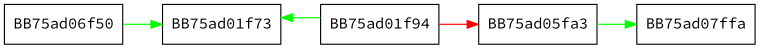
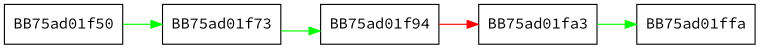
(306, 18) -> (295, 31)
(64, 24) -> (64, 24)
(538, 24) -> (538, 24)
(696, 24) -> (696, 24)
